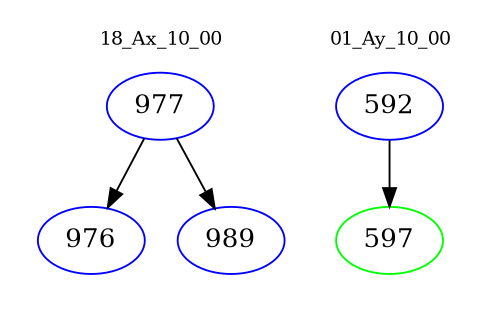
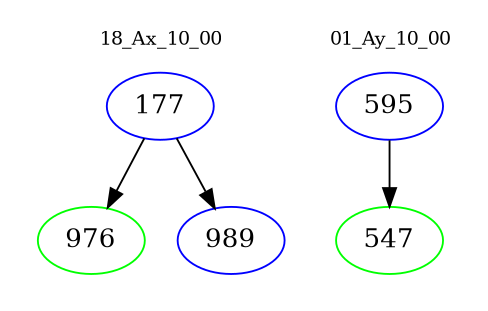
(160, 106) -> (160, 106)
(390, 106) -> (390, 106)
(91, 240) -> (91, 240)
(390, 240) -> (390, 240)
